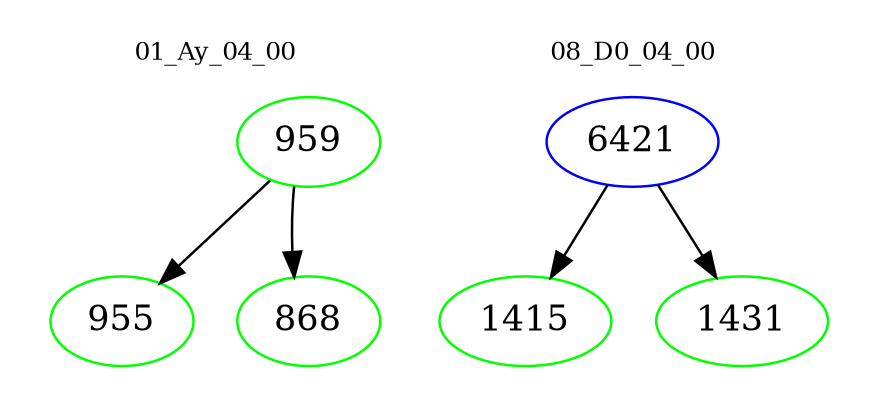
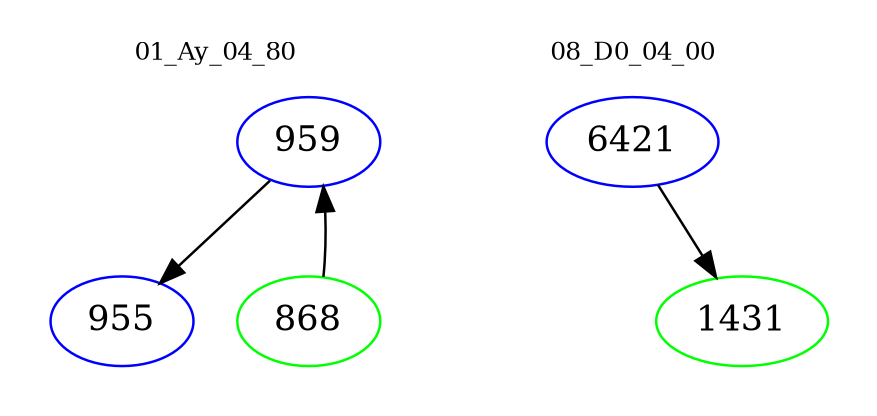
(215, 54) -> (215, 54)
(309, 142) -> (309, 142)
(292, 219) -> (325, 245)
(122, 321) -> (122, 321)
(525, 321) -> none
